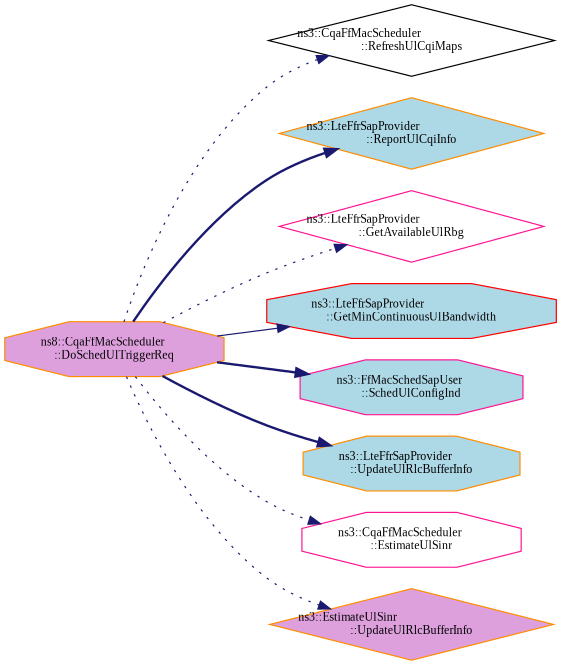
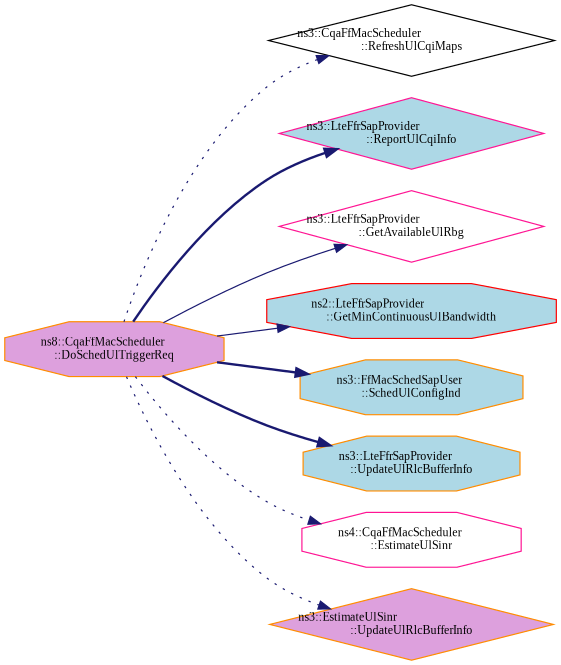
(412, 133) -> (412, 133)
(247, 281) -> (247, 281)
(412, 311) -> (412, 311)
(412, 387) -> (412, 387)
(412, 540) -> (412, 540)
